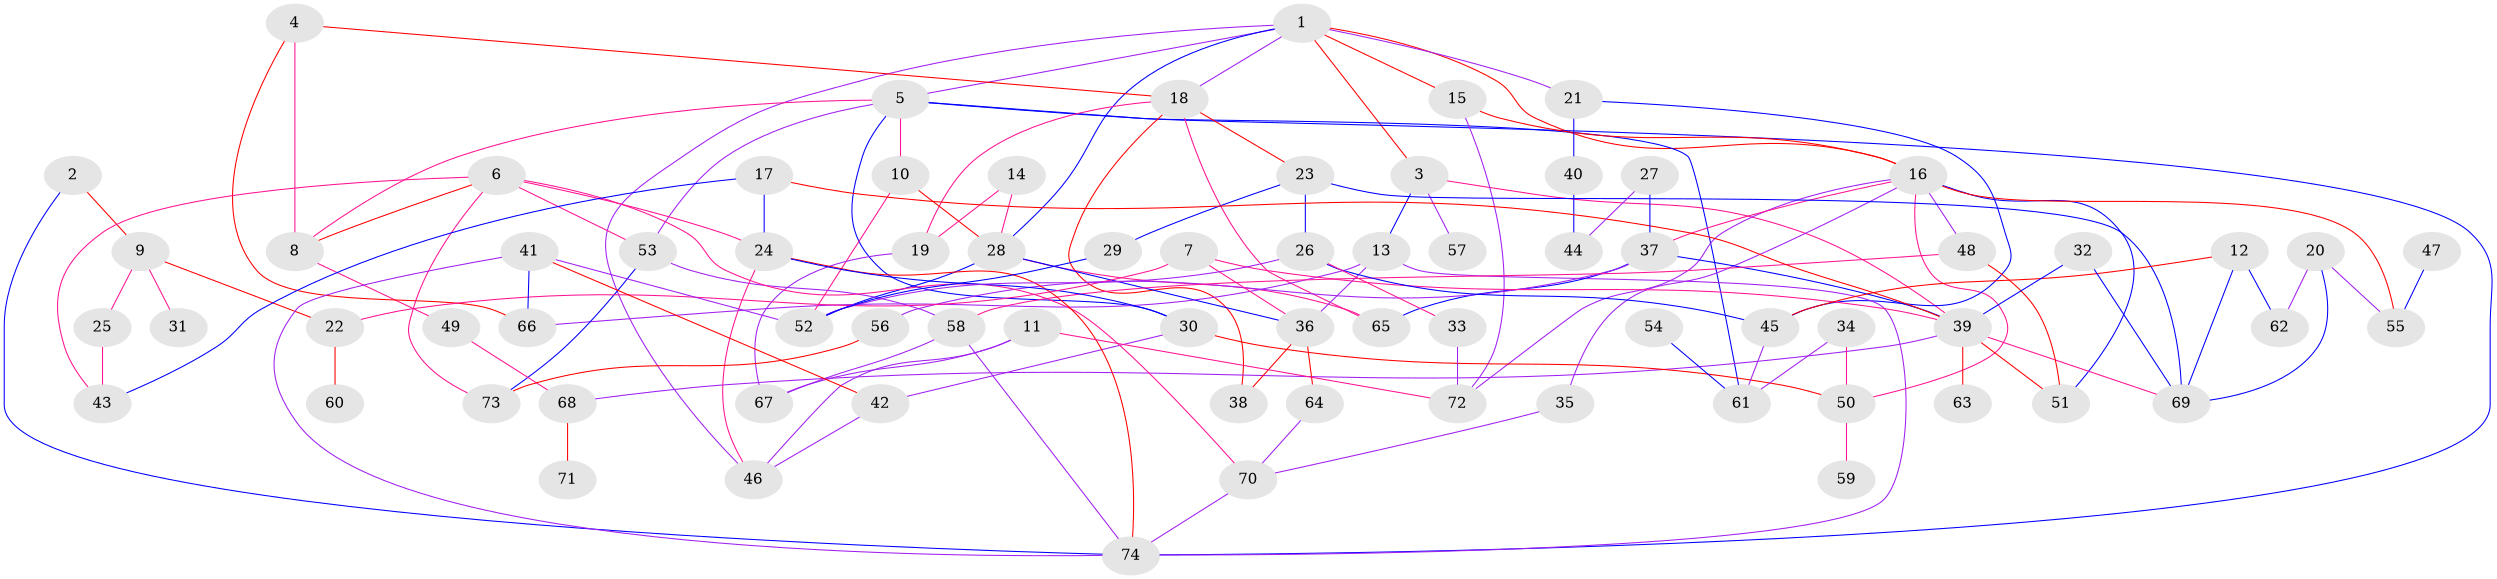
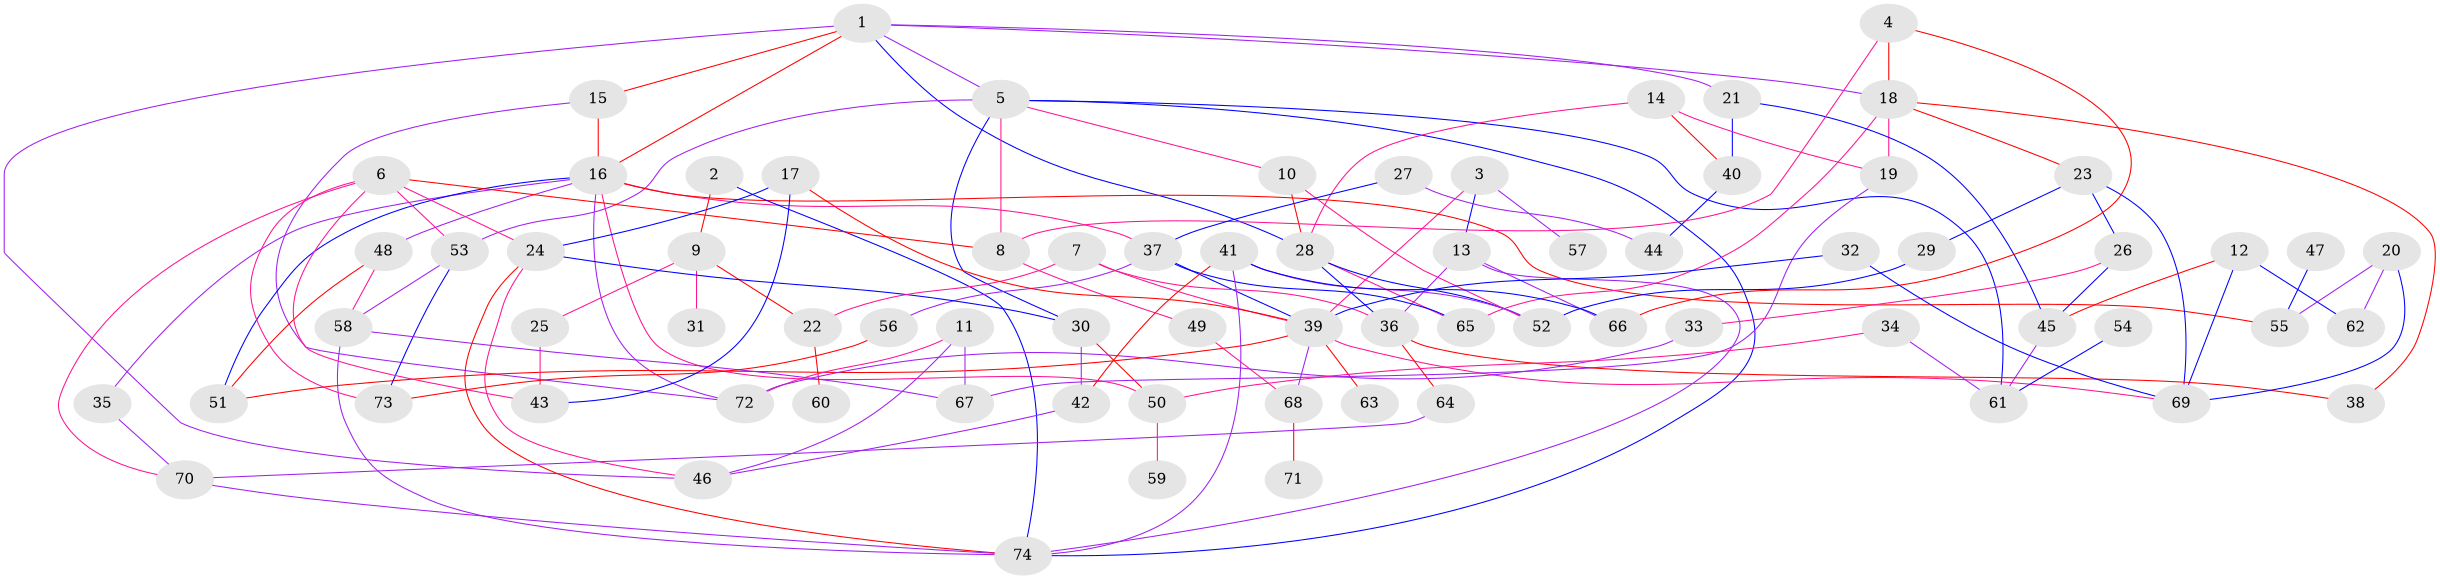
(1361, 99) -> none
none -> (1694, 137)
(1052, 283) -> none
